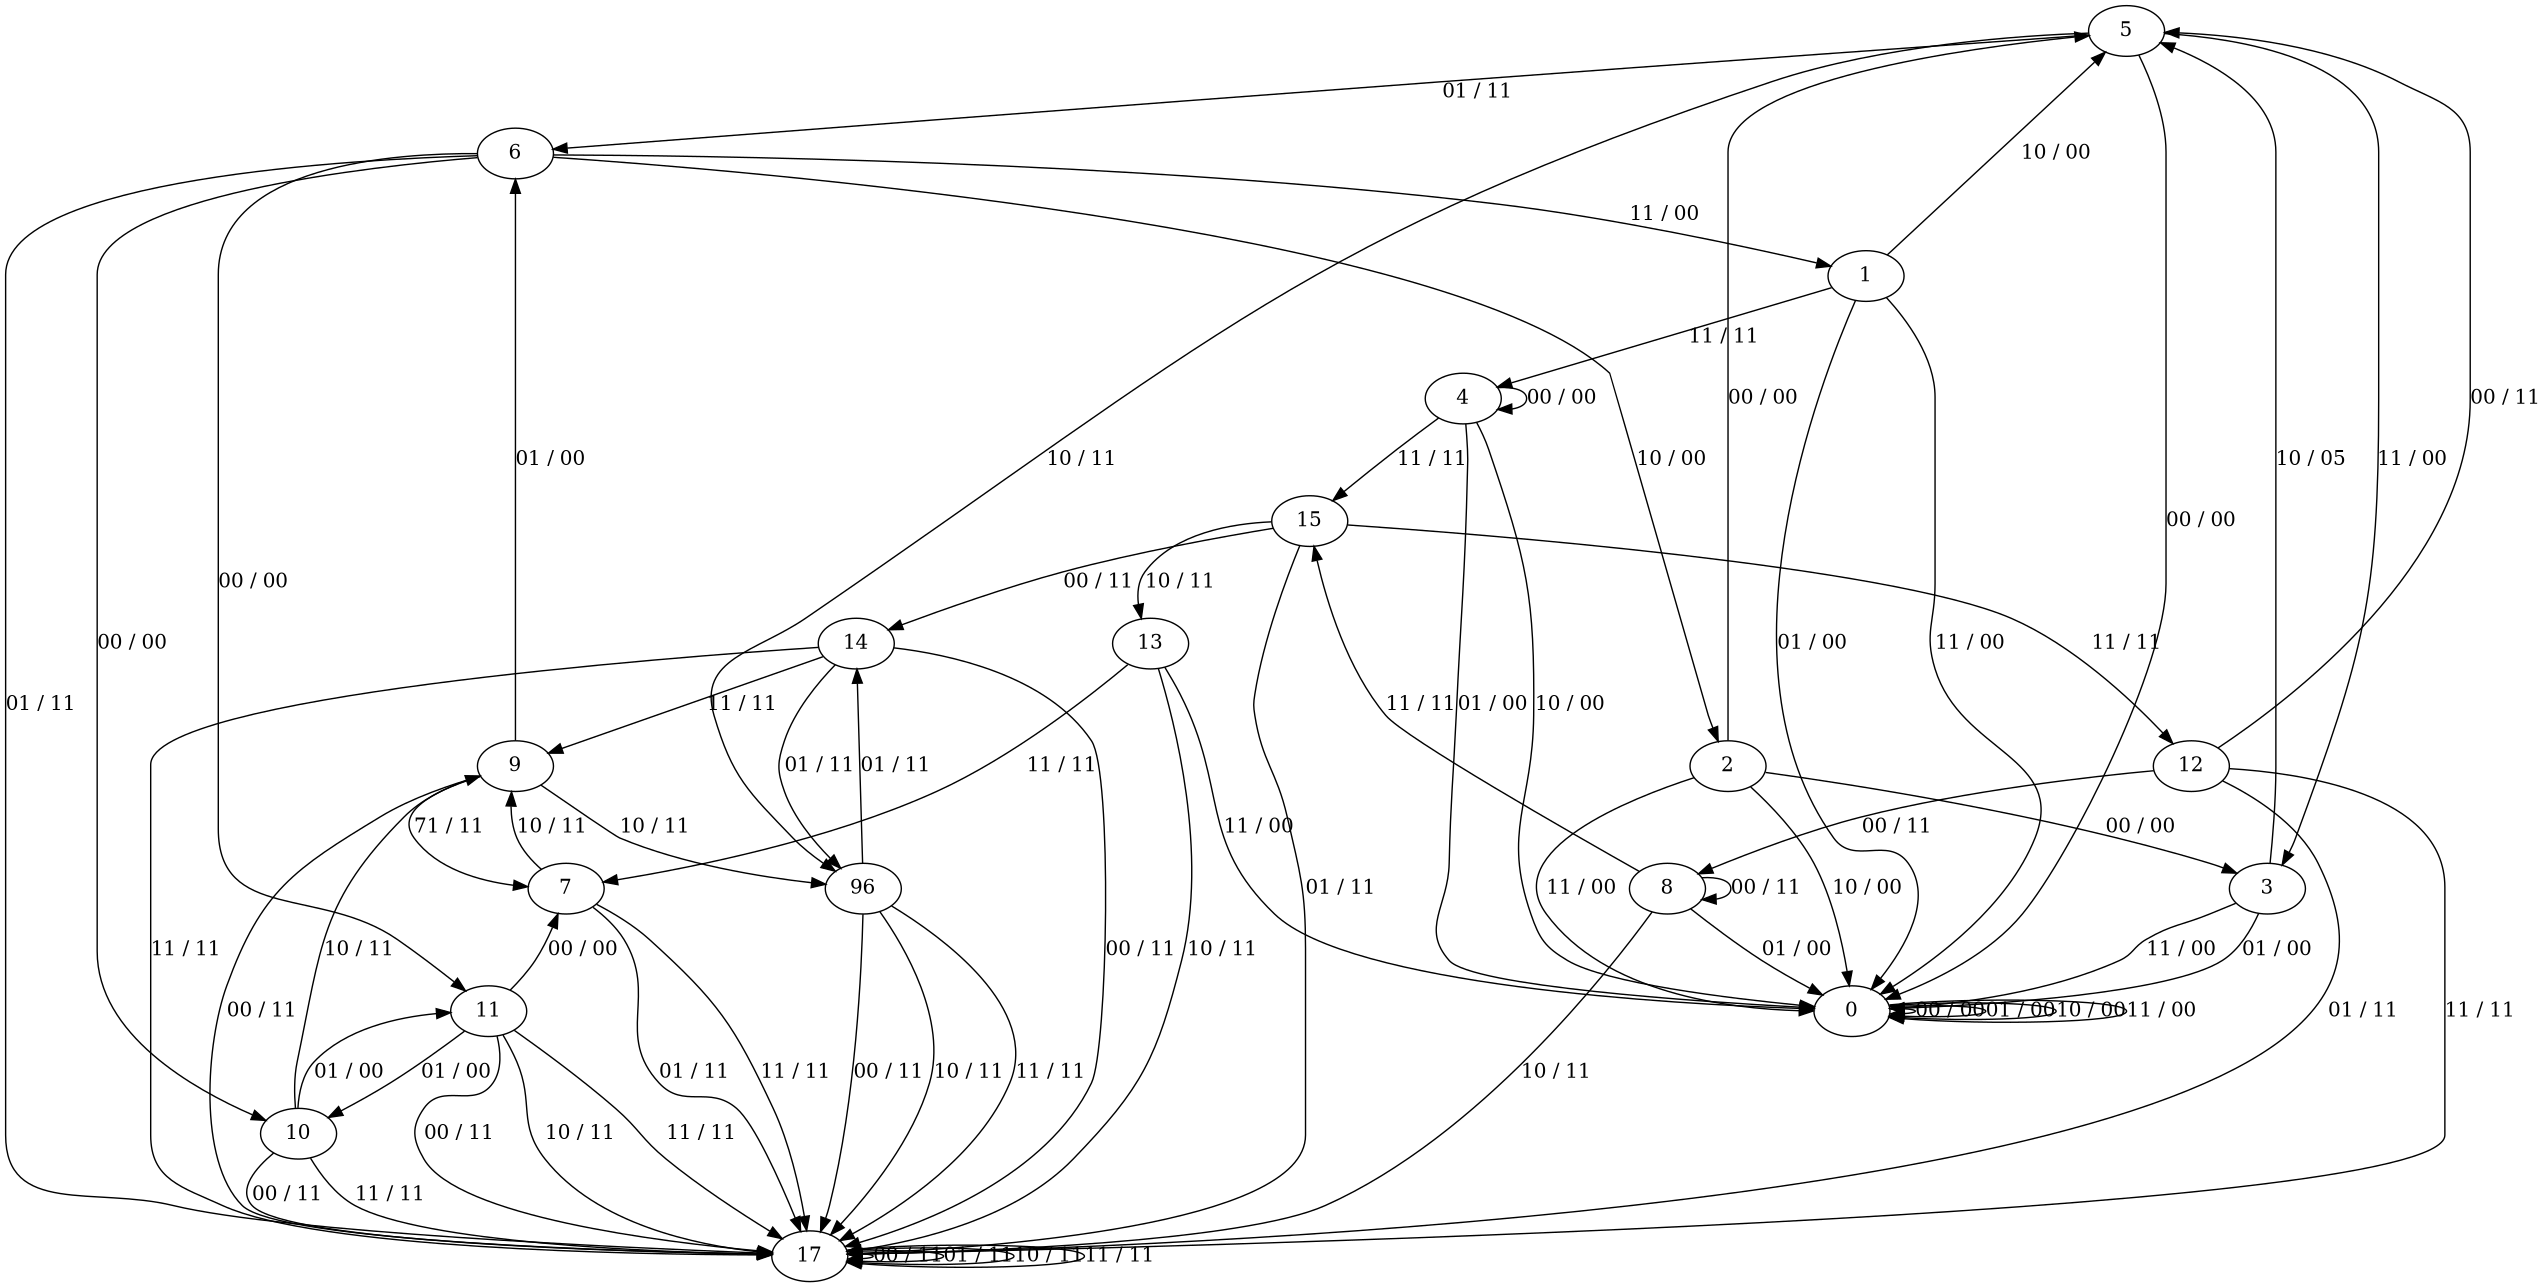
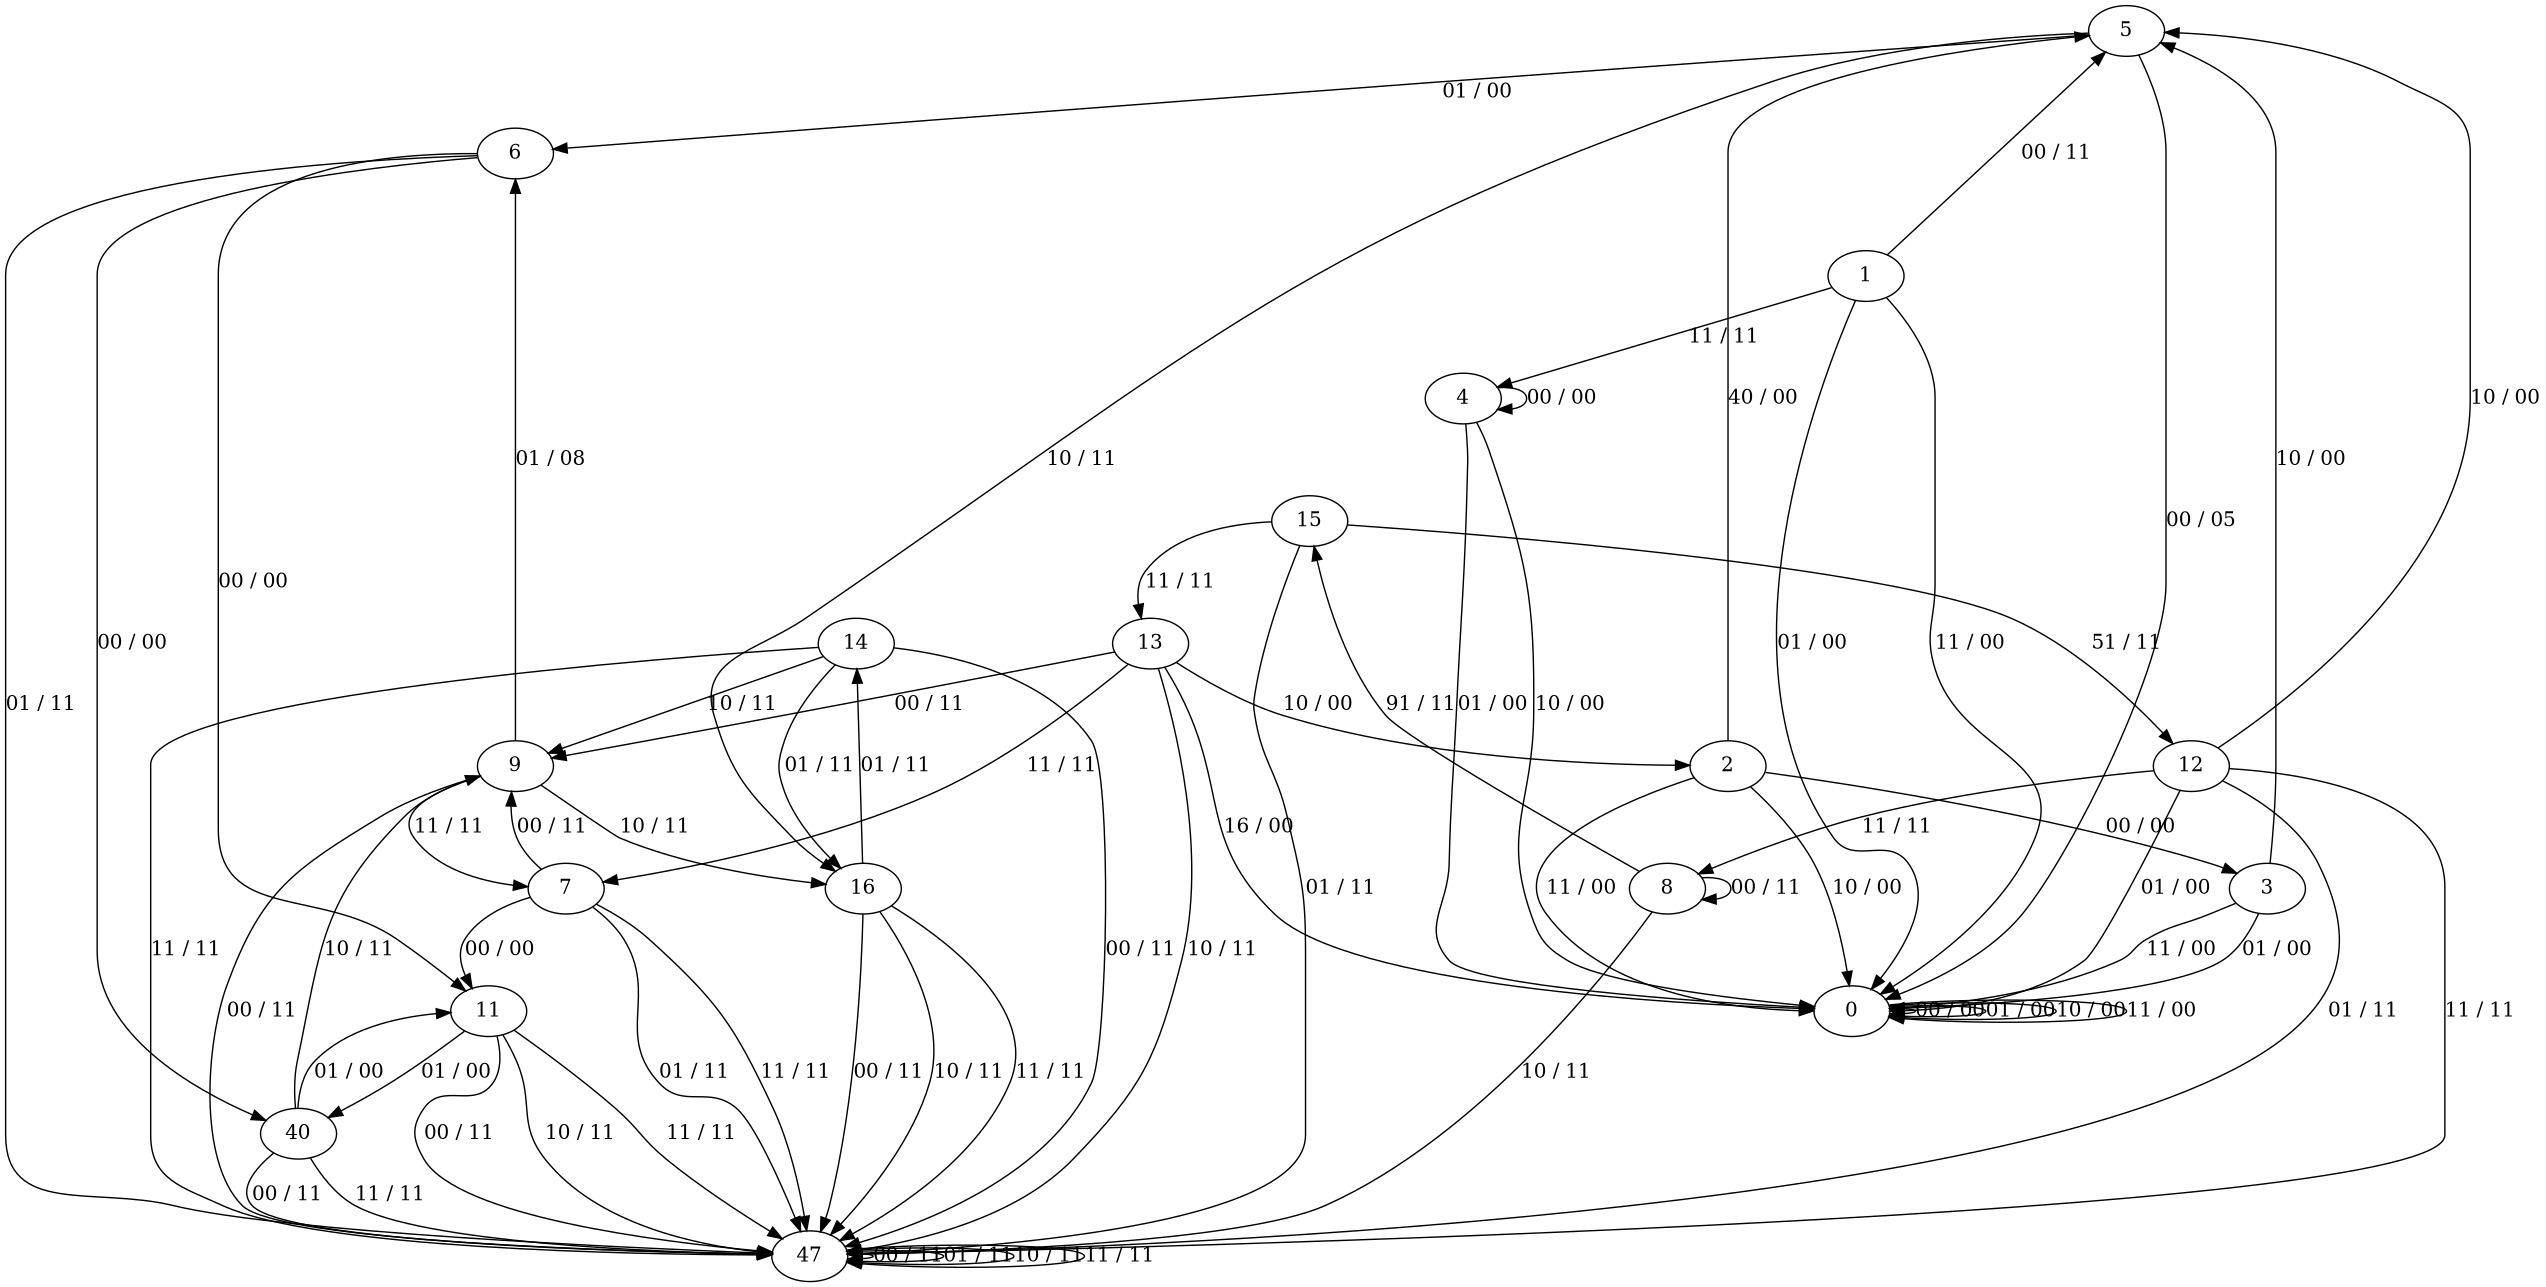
(1477, 92) -> (1477, 92)
(2056, 154) -> (2056, 154)
(1188, 176) -> none
(1276, 249) -> (1405, 743)
(2379, 375) -> none
(1763, 399) -> (1763, 399)
(2505, 399) -> (2505, 399)
(1391, 454) -> none
(551, 460) -> (551, 460)
(2311, 460) -> (2311, 460)
(2201, 521) -> (2201, 521)
(1085, 566) -> none
(1180, 582) -> (1180, 582)
(2127, 644) -> (2127, 644)
(742, 705) -> (742, 705)
none -> (841, 705)
(1421, 705) -> (1421, 705)
(449, 827) -> (449, 827)
(552, 827) -> (552, 827)
(1259, 827) -> (1259, 827)
(1897, 827) -> (1897, 827)
(863, 889) -> (863, 889)
(1748, 952) -> (2086, 958)
(535, 961) -> (478, 924)
(299, 1134) -> (299, 1134)
(810, 1256) -> (810, 1256)
